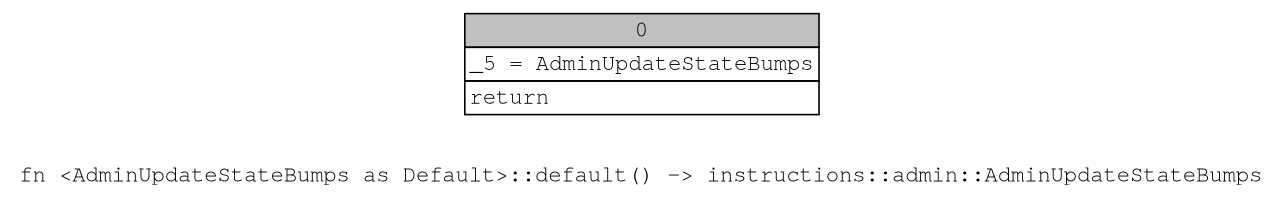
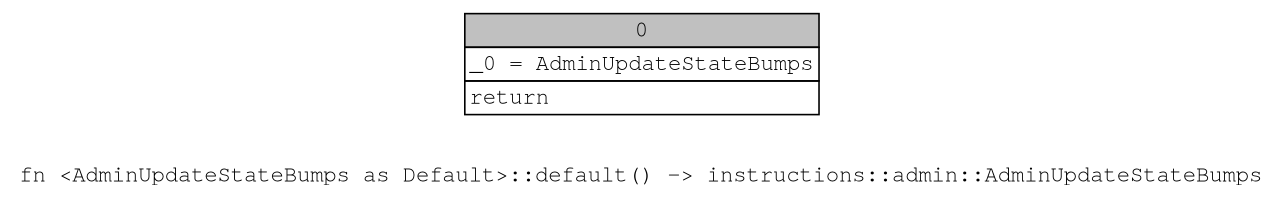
(642, 63) -> (642, 63)
